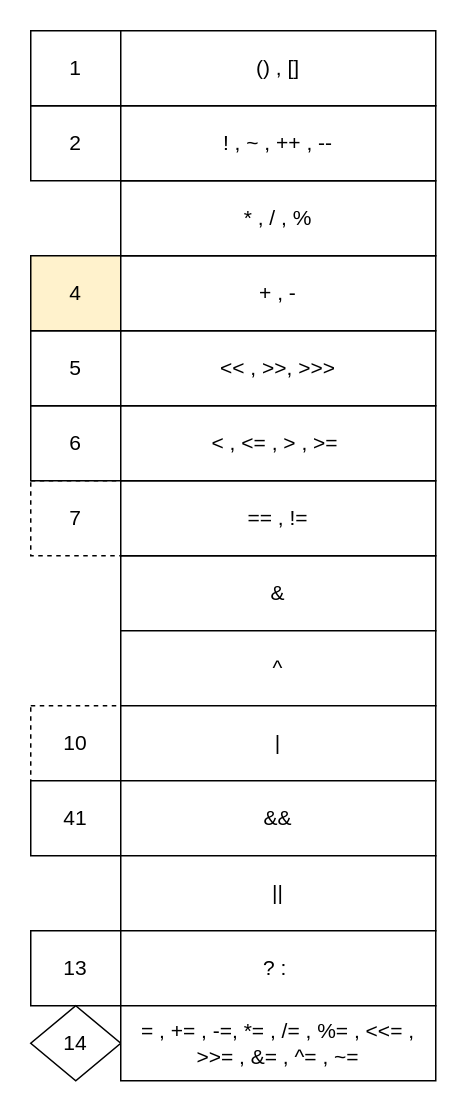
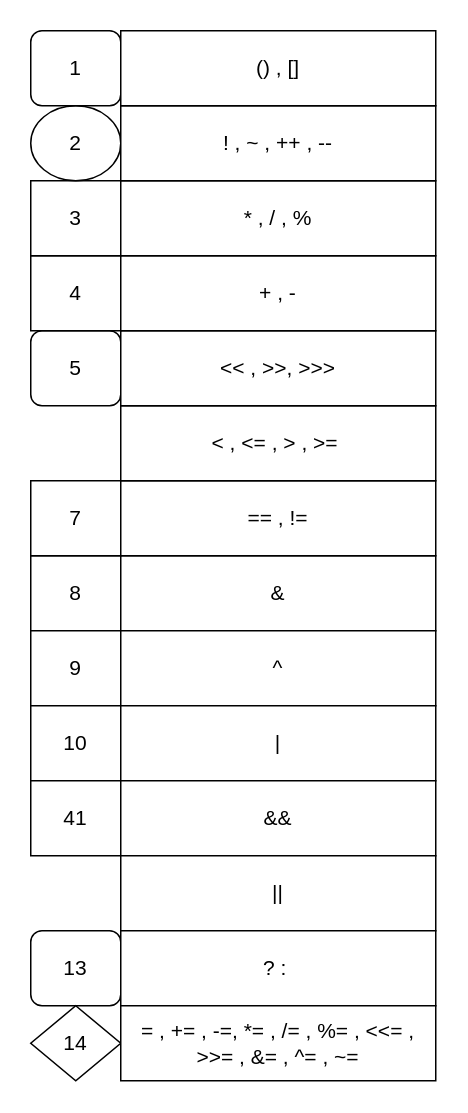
(76, 68) -> (76, 68)
(76, 143) -> (76, 143)
none -> (76, 218)
(76, 293) -> (76, 293)
(76, 368) -> (76, 368)
(76, 443) -> none
(76, 518) -> (76, 518)
none -> (76, 593)
none -> (76, 668)
(76, 743) -> (76, 743)
(76, 968) -> (76, 968)
